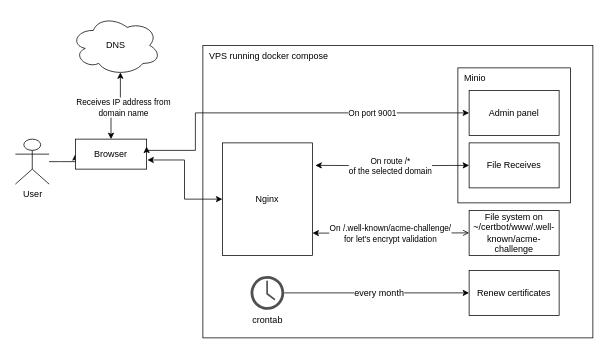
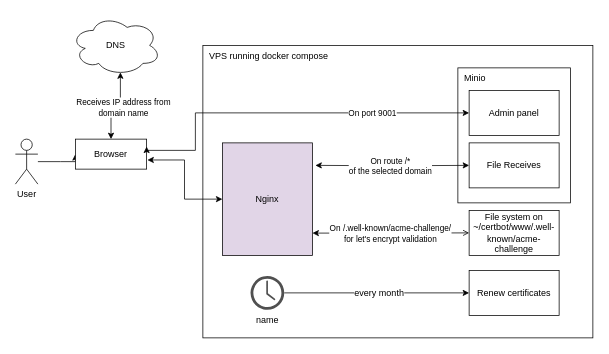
(32, 162) -> (27, 162)
(267, 199) -> (267, 199)
(268, 321) -> (268, 321)
